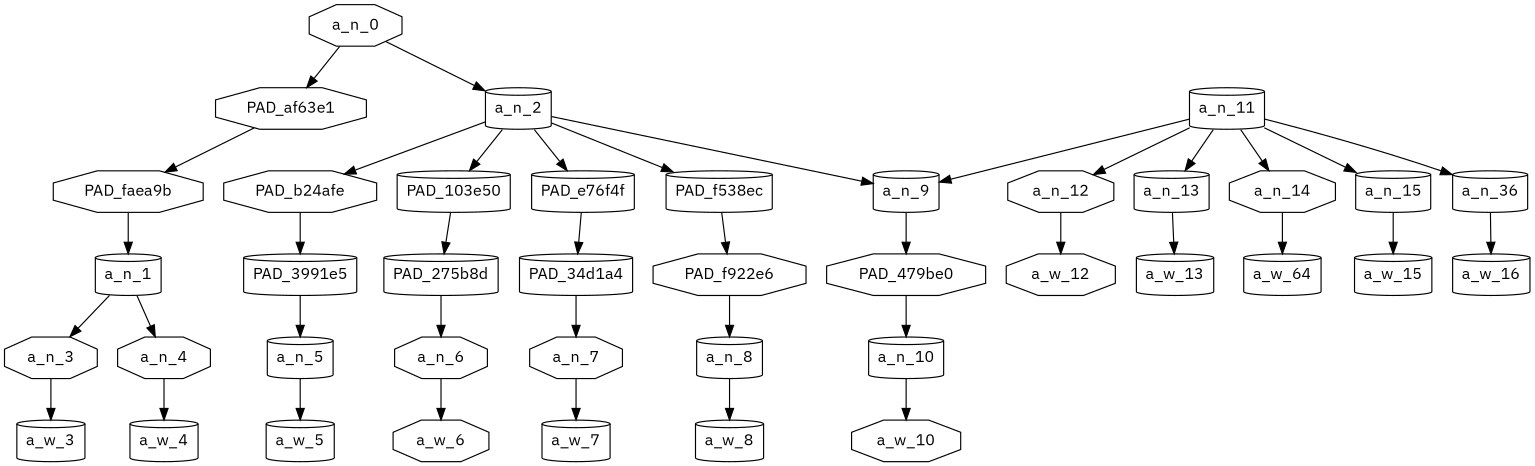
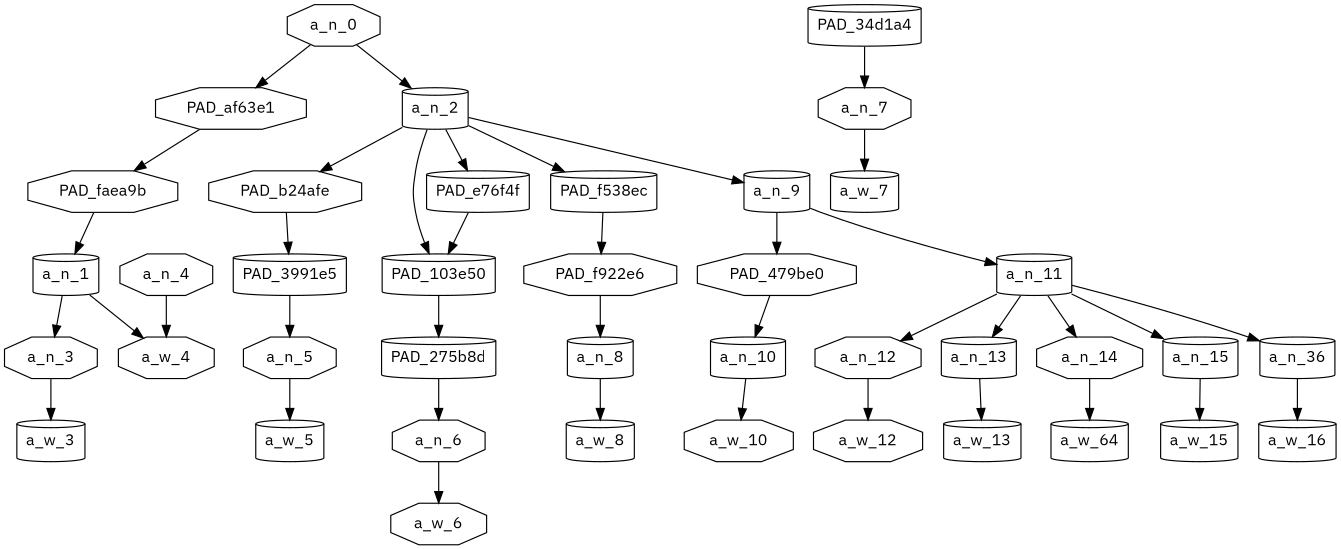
(1070, 149) -> (897, 237)
(580, 227) -> (461, 228)
(144, 311) -> (112, 313)
(300, 358) -> (290, 358)
(164, 441) -> (166, 358)
